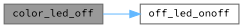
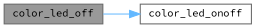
(190, 14) -> (196, 14)
